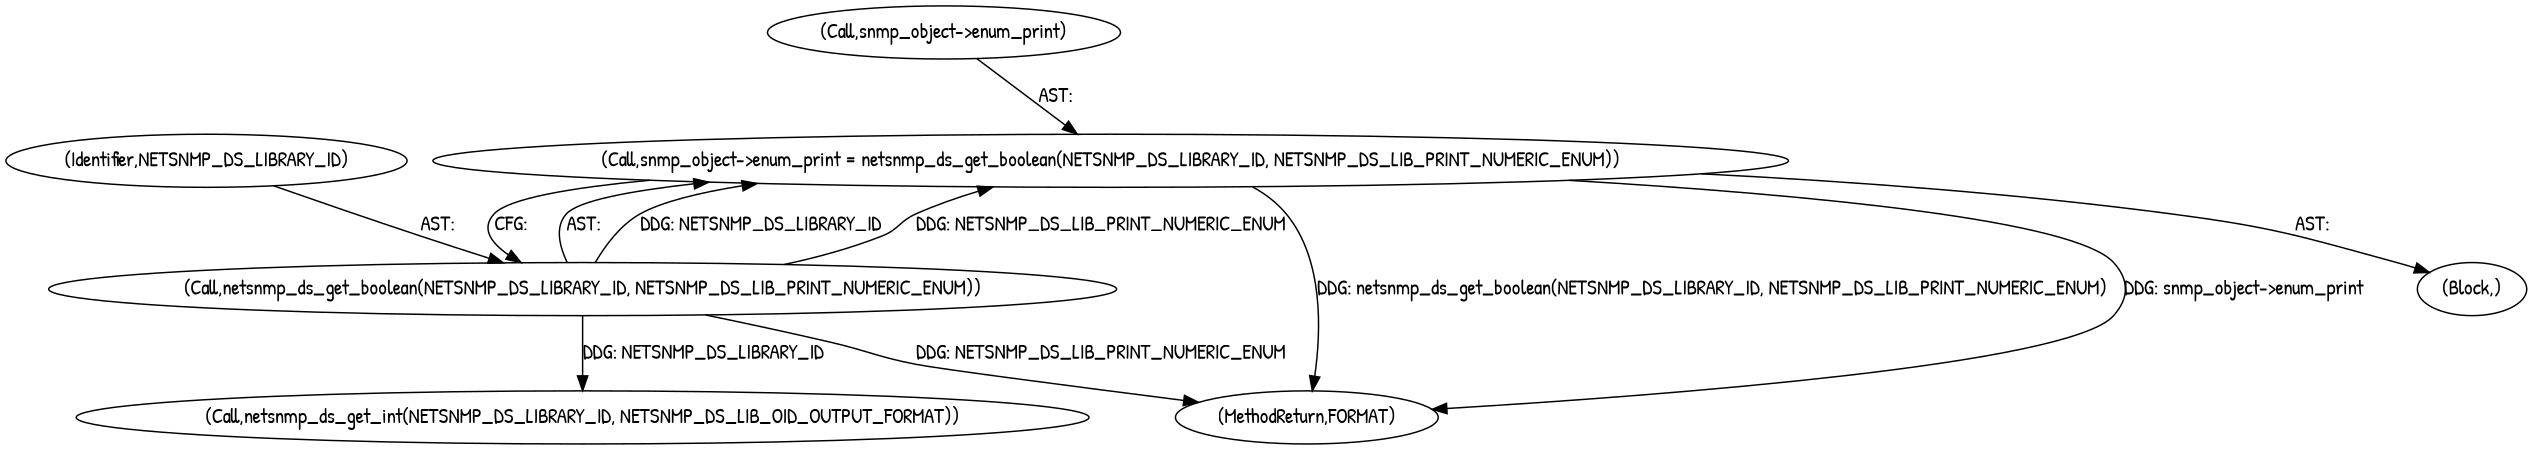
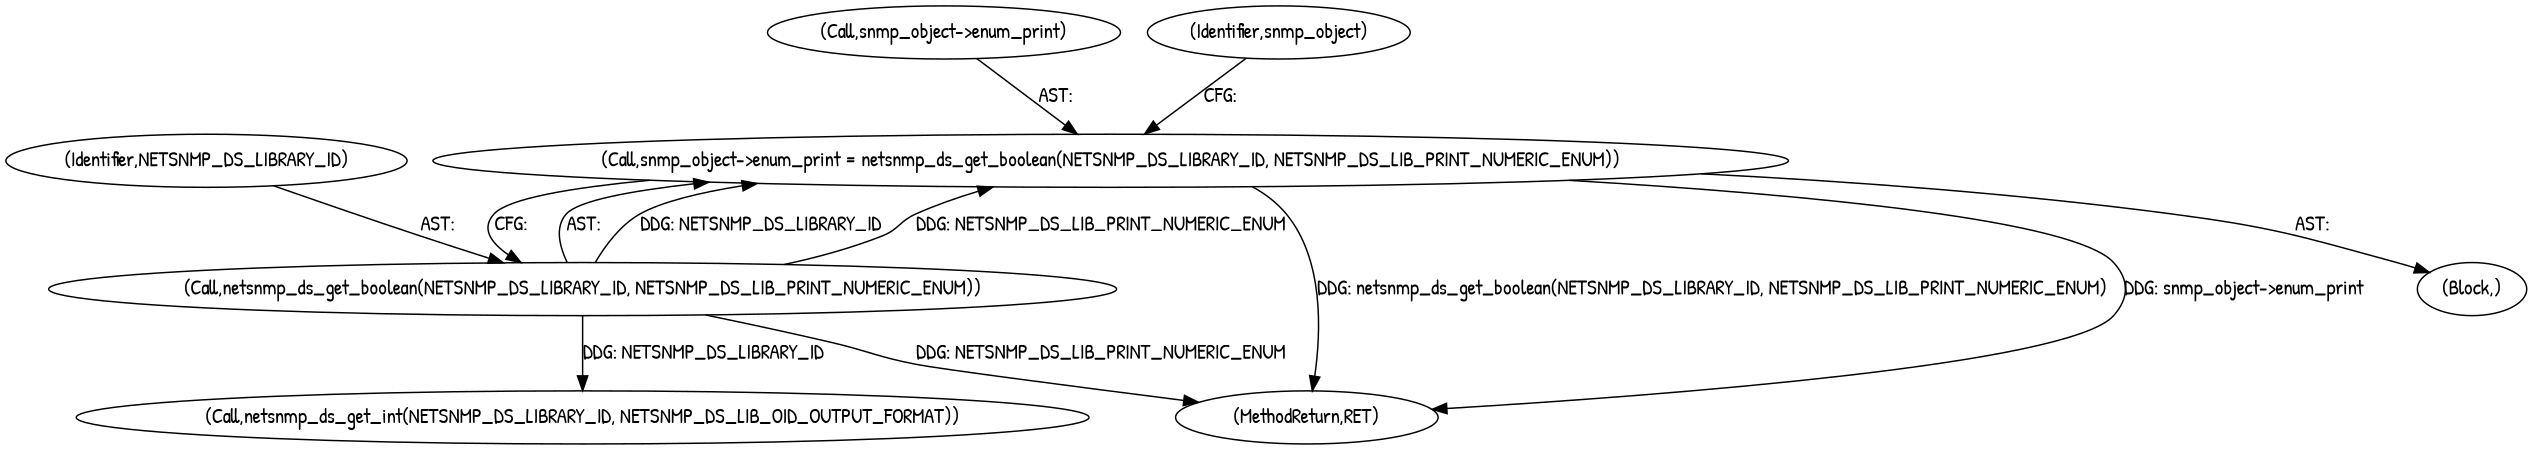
none -> (1279, 32)
(1307, 417) -> (1307, 417)
